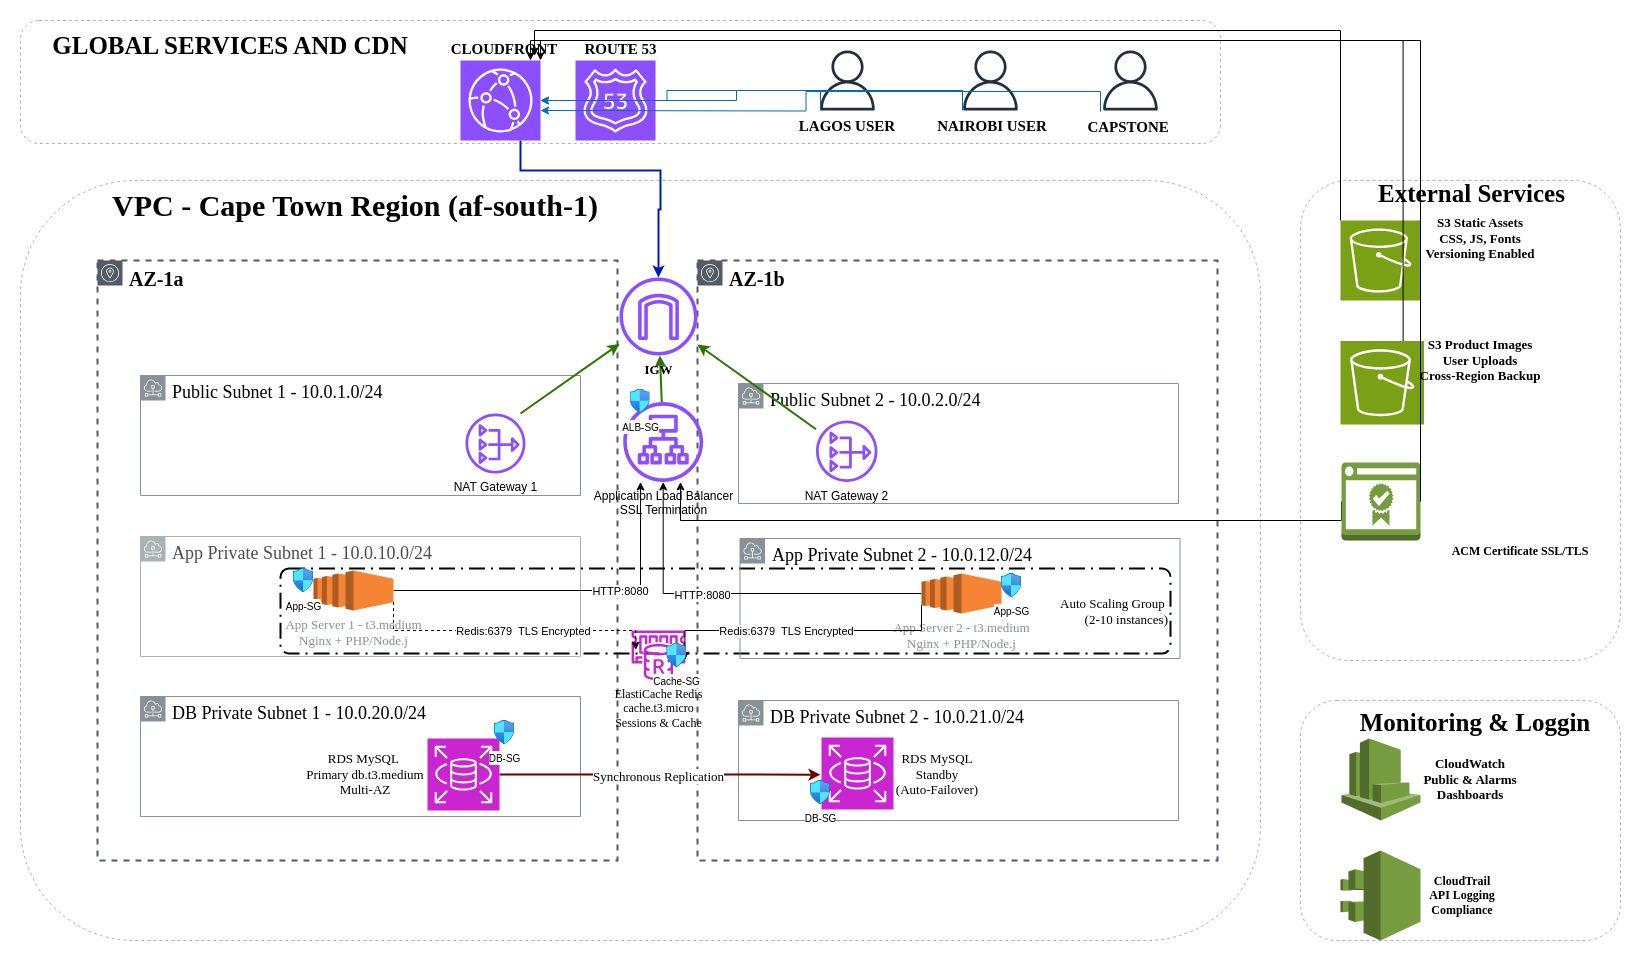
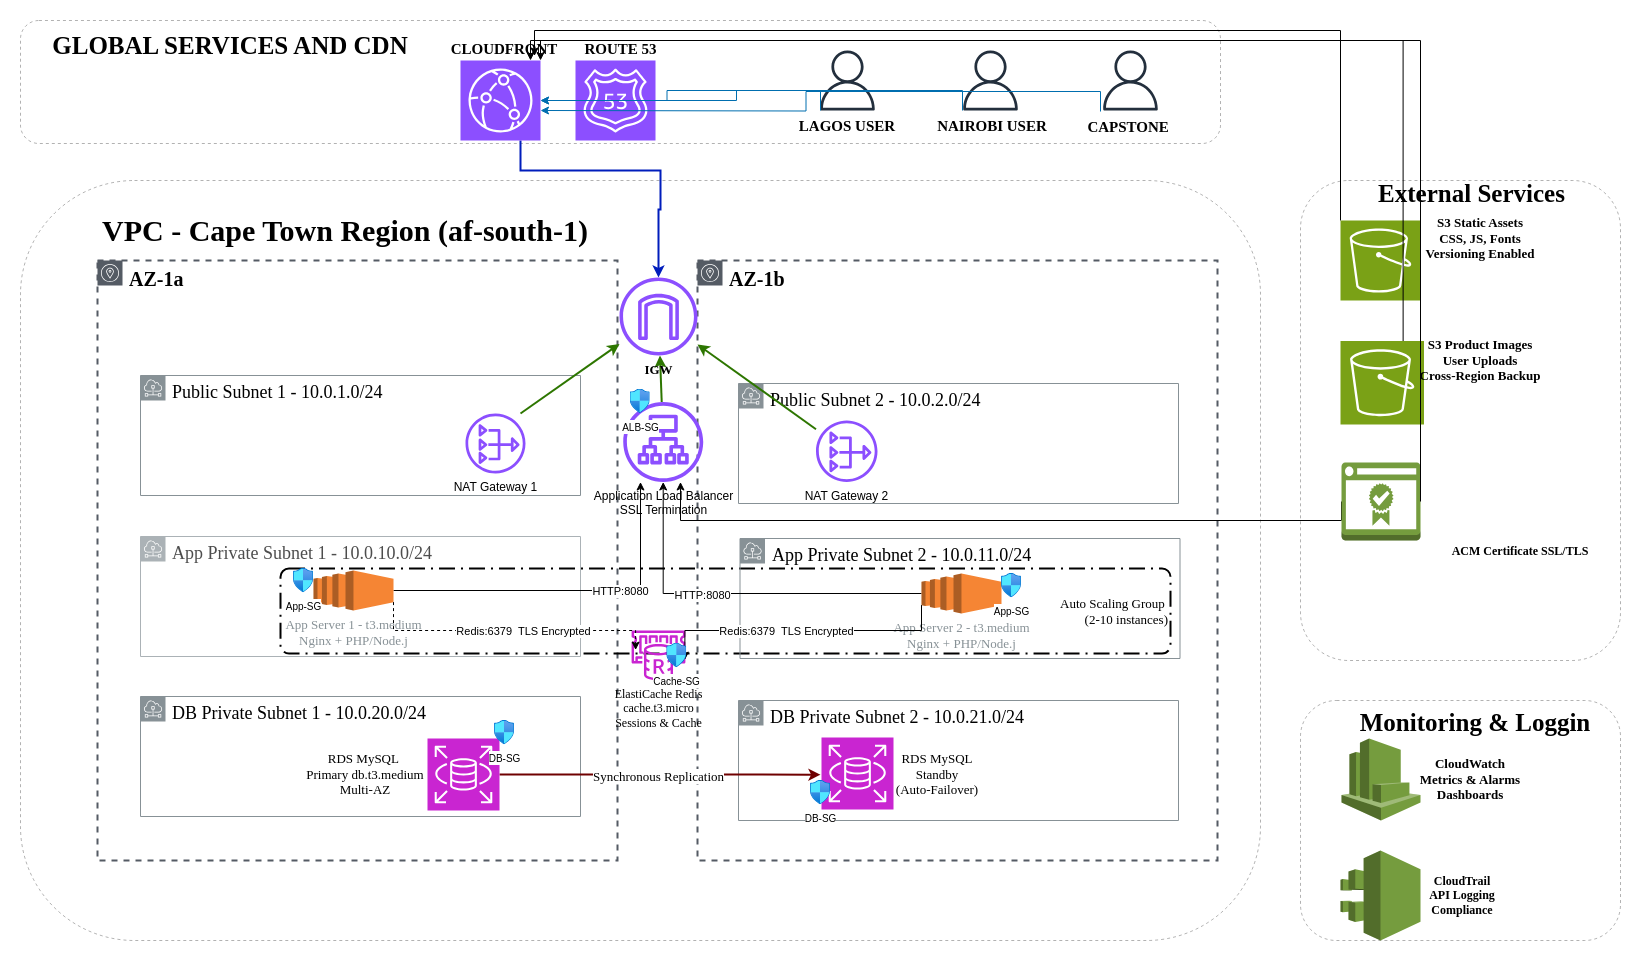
(356, 206) -> (346, 231)
(876, 553) -> (876, 553)
(1471, 780) -> (1471, 780)
